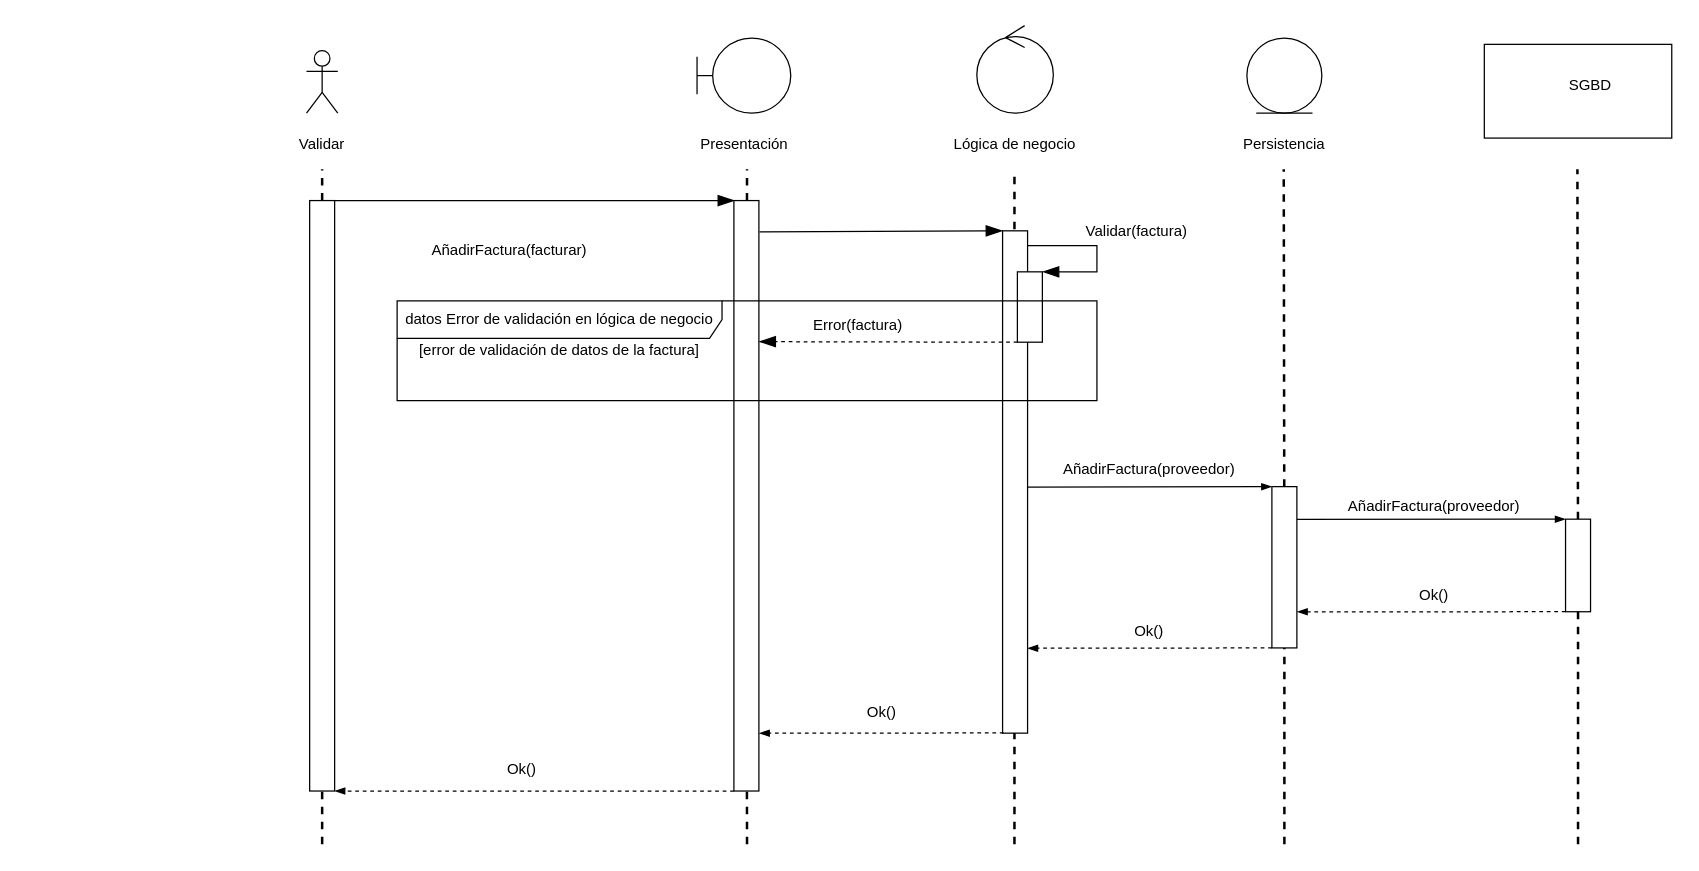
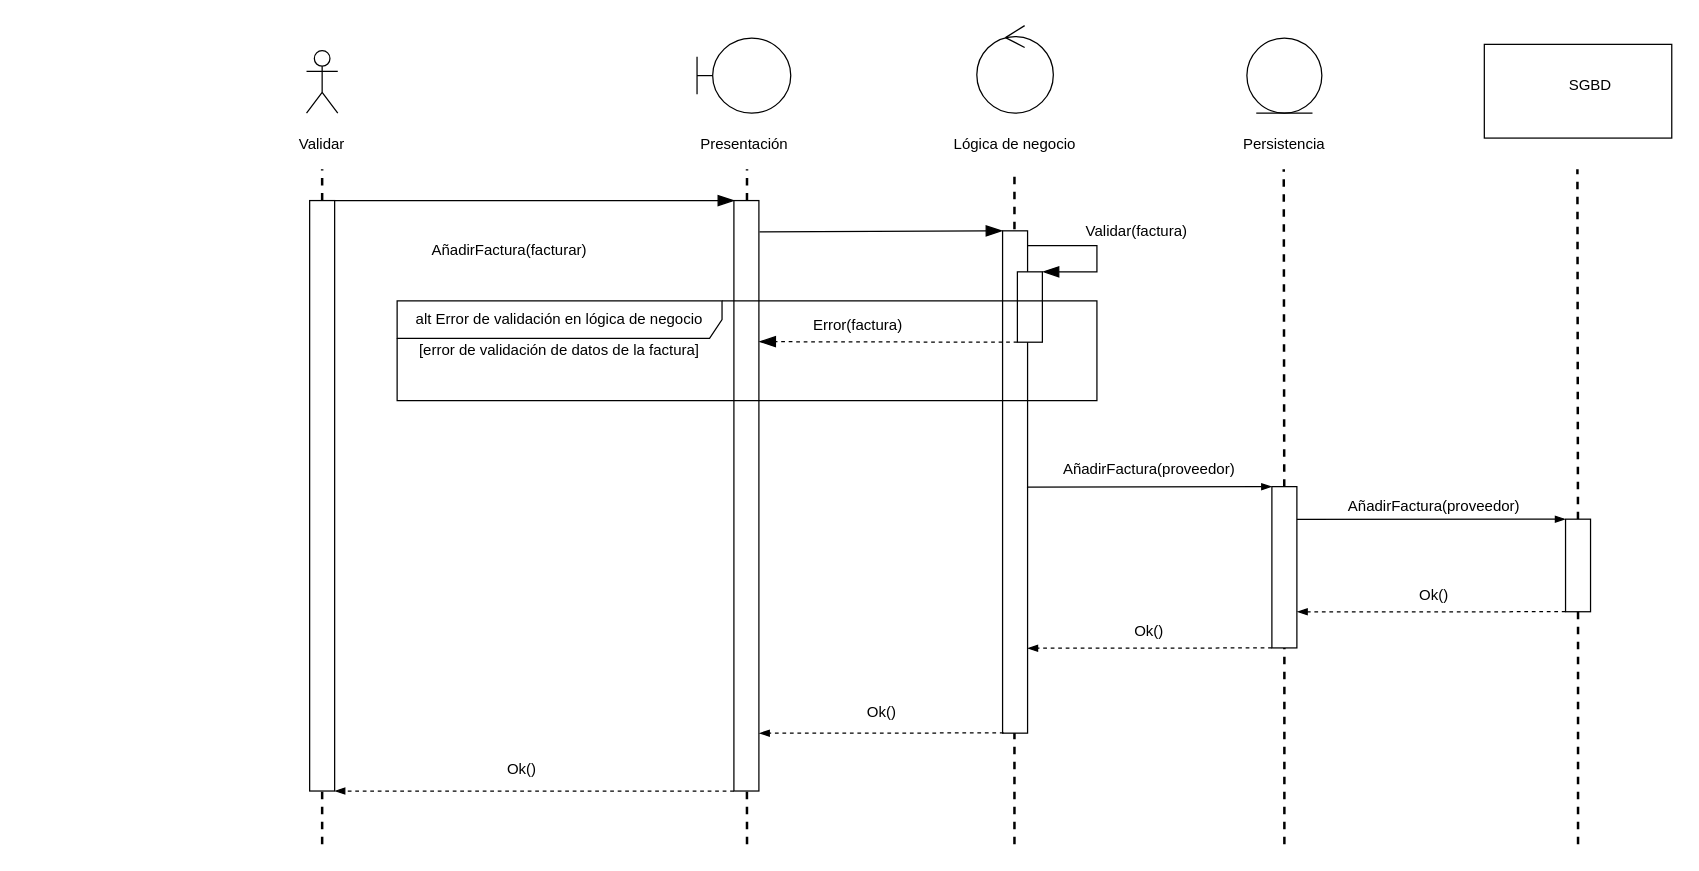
(559, 319) -> (559, 319)
